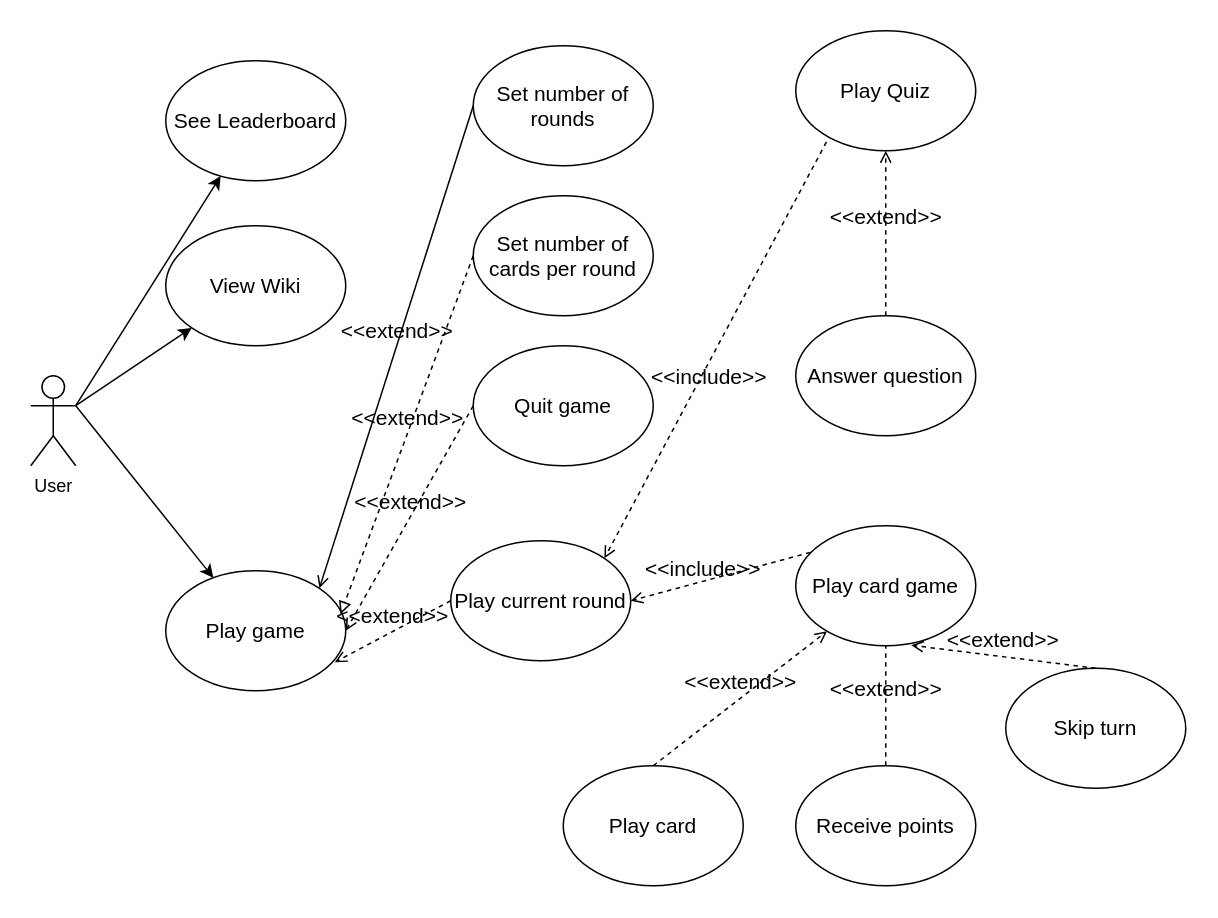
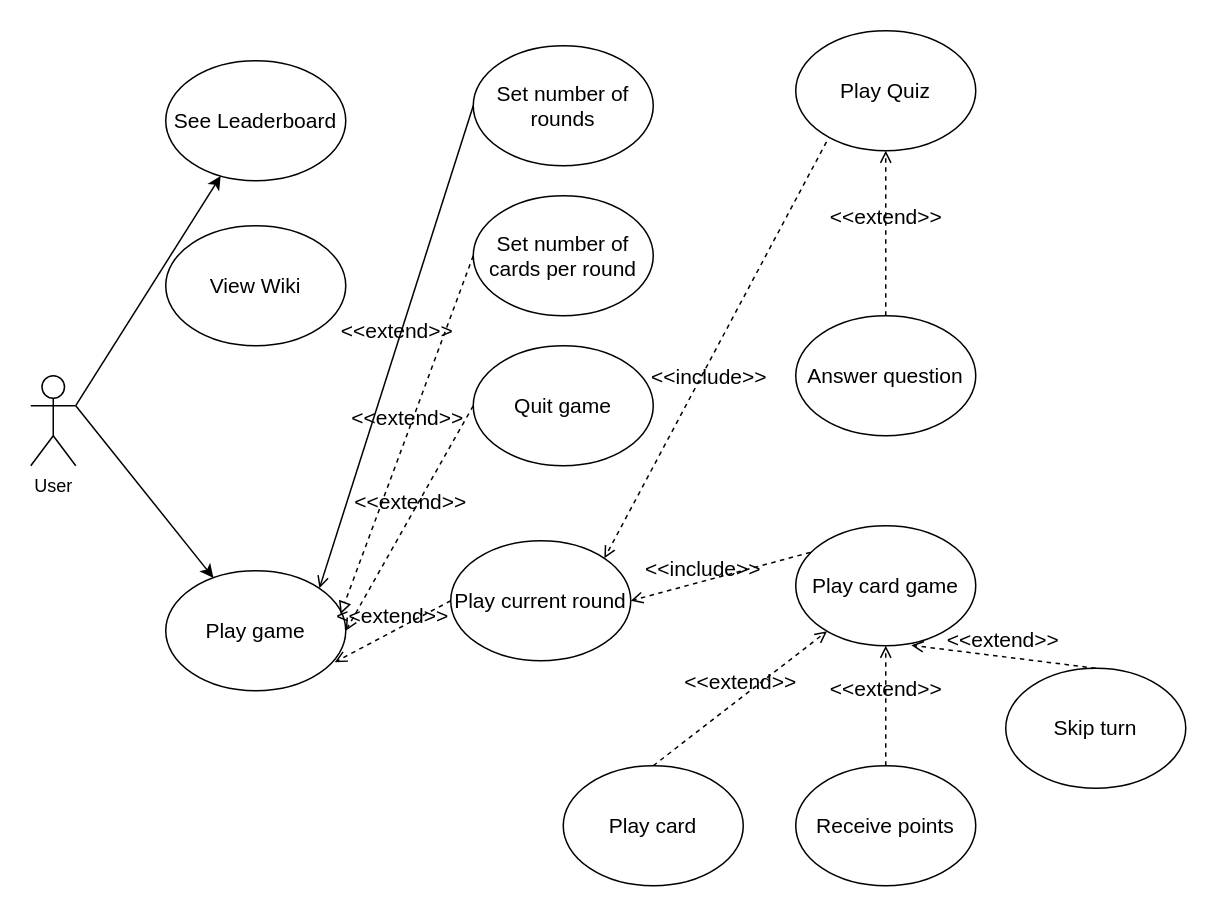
(131, 369) -> none
(886, 651) -> (886, 653)
